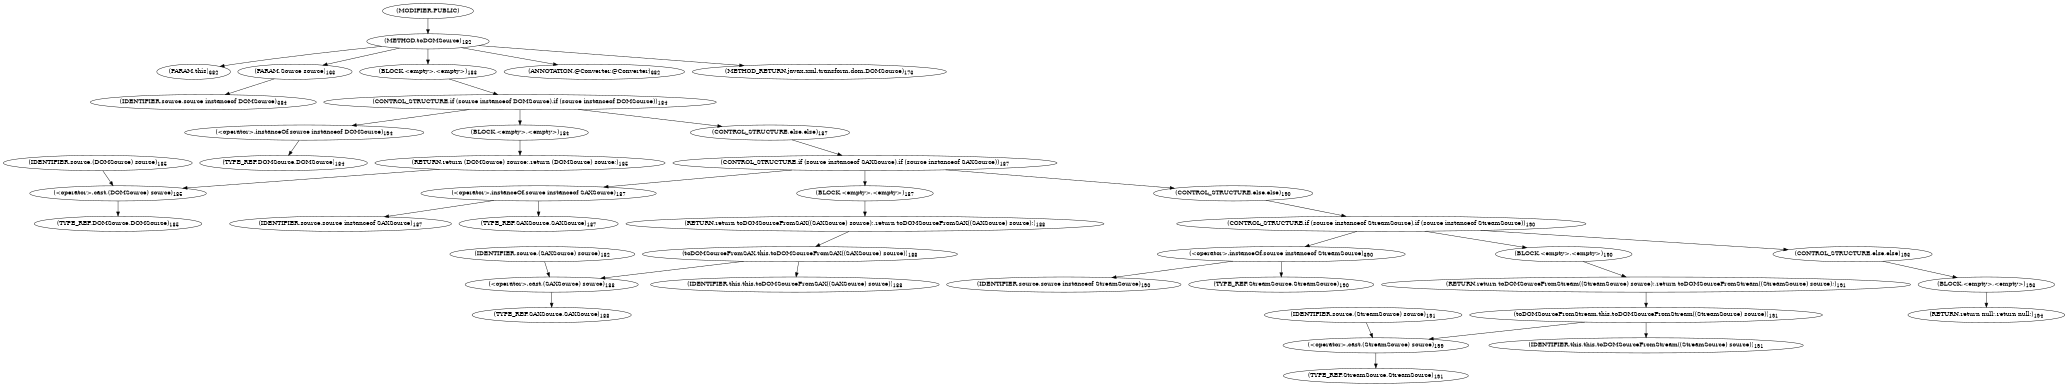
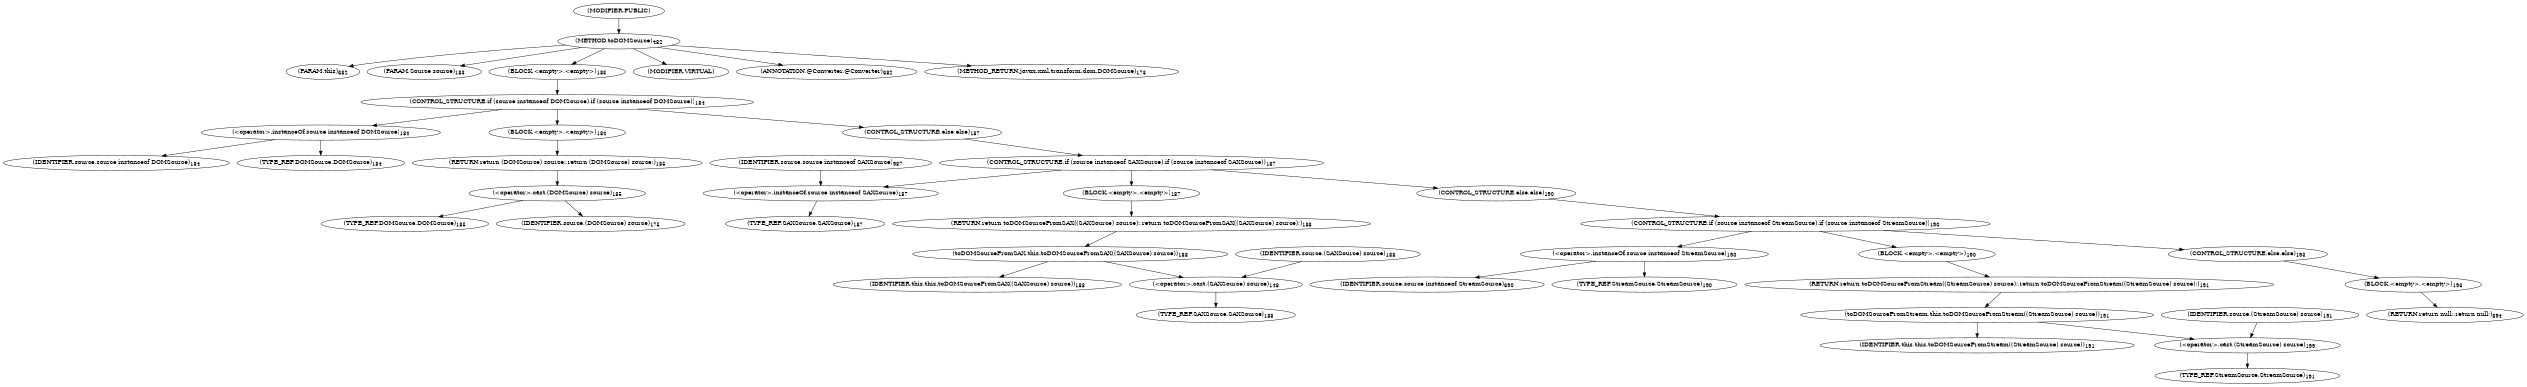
(467, 41) -> (658, 41)
(331, 71) -> (460, 71)
none -> (681, 72)
(252, 86) -> (221, 147)
(282, 102) -> (195, 162)
(388, 132) -> (405, 132)
(162, 162) -> (655, 223)
(107, 176) -> (572, 207)
(441, 208) -> (821, 176)
(418, 223) -> (898, 162)
(605, 254) -> (1391, 254)
(1368, 254) -> (1732, 254)
(610, 284) -> (1274, 284)
(1146, 284) -> (1509, 284)
(2039, 314) -> (2497, 314)
